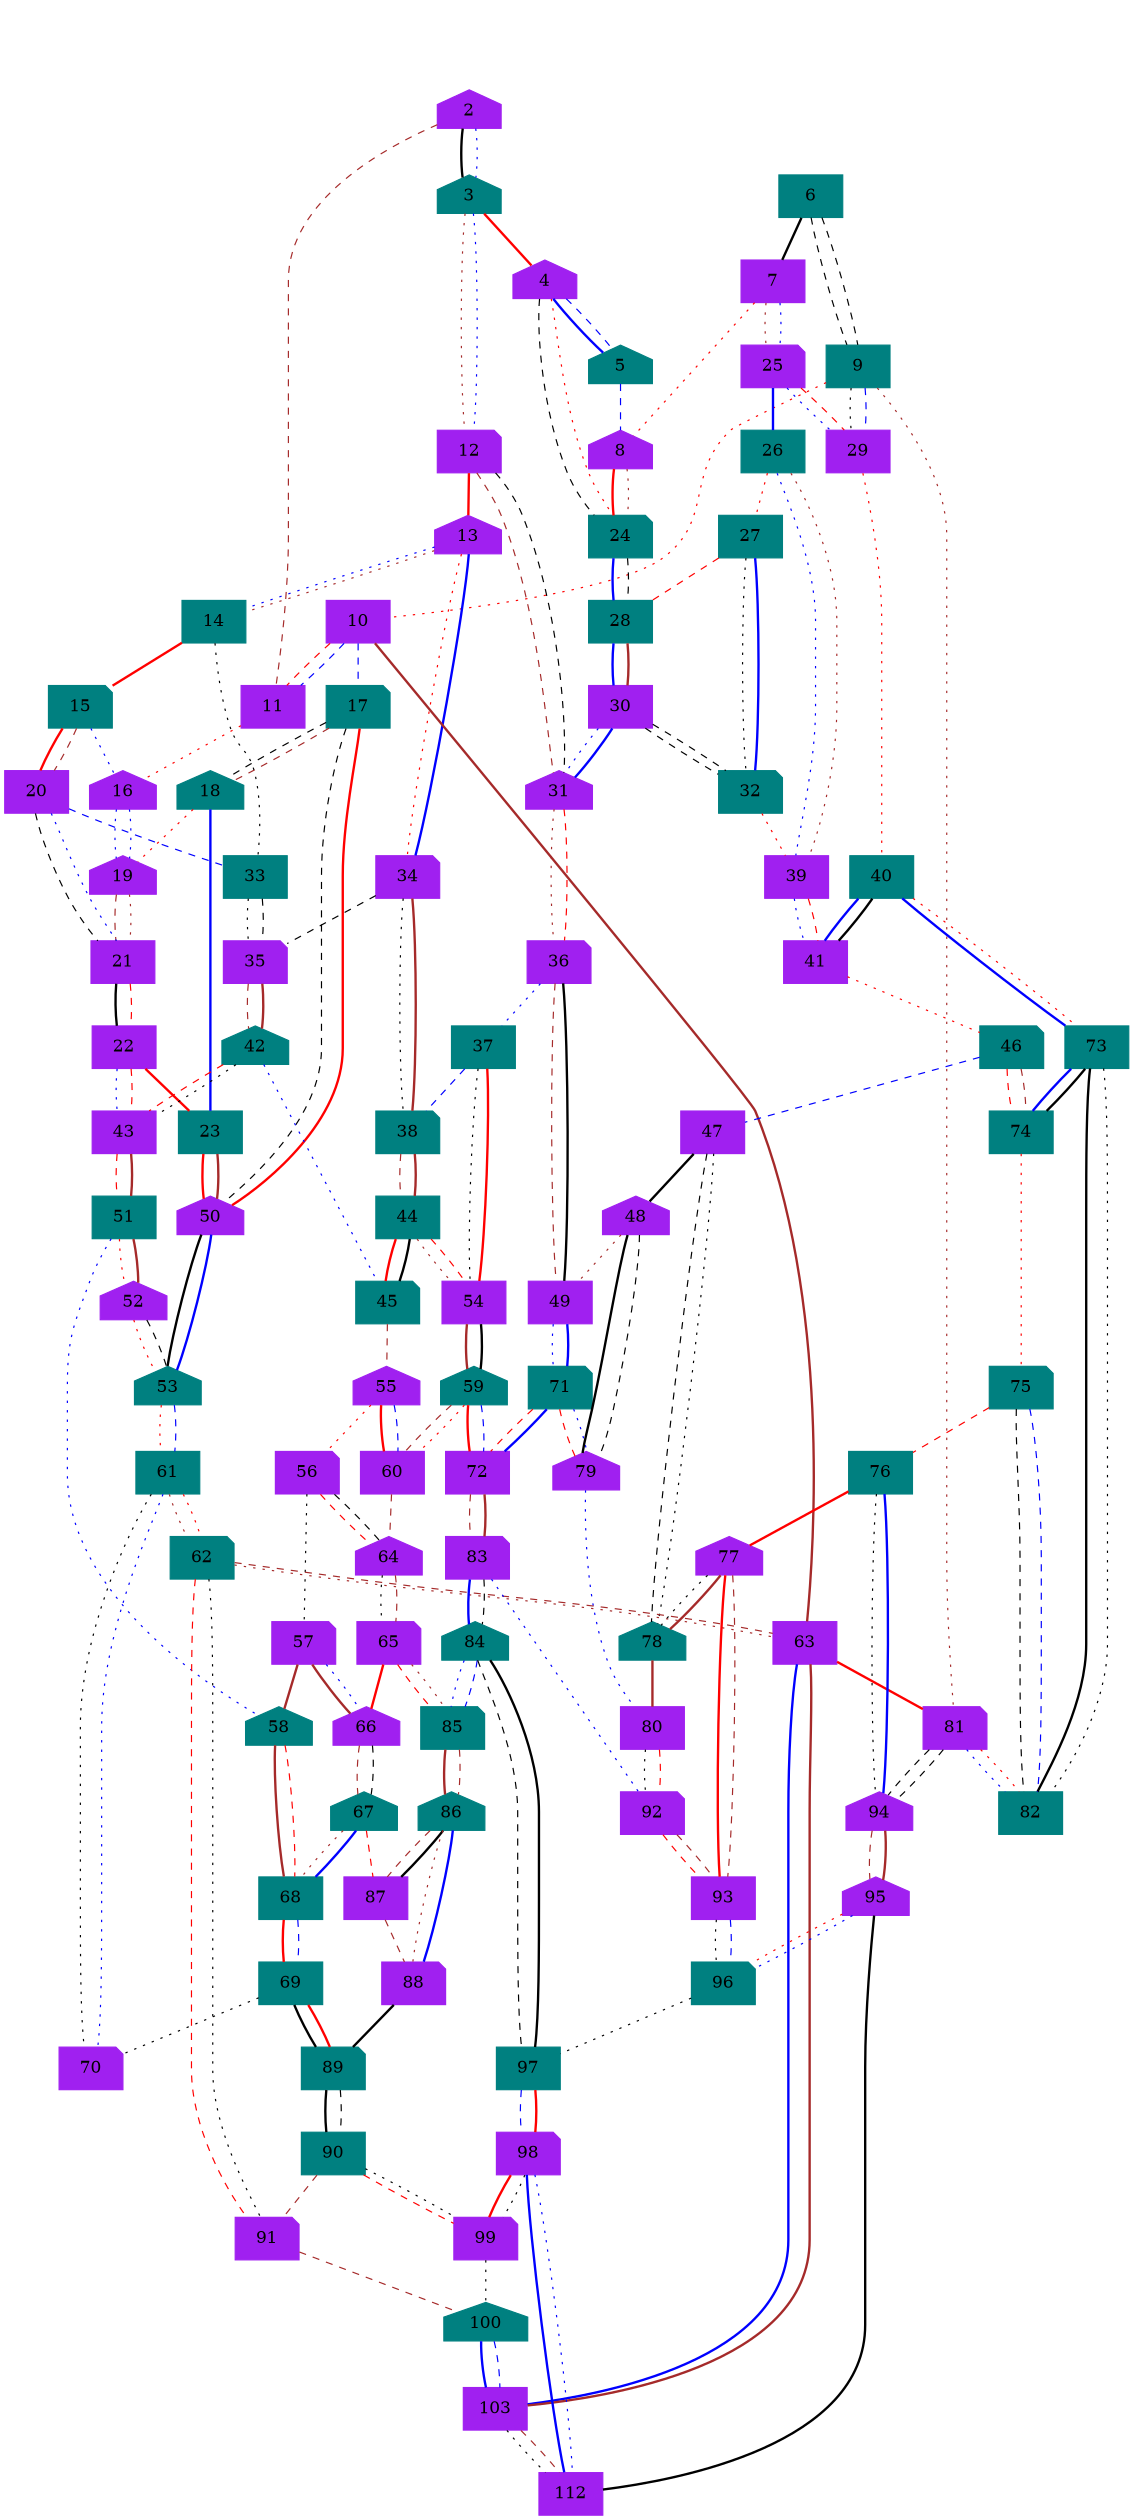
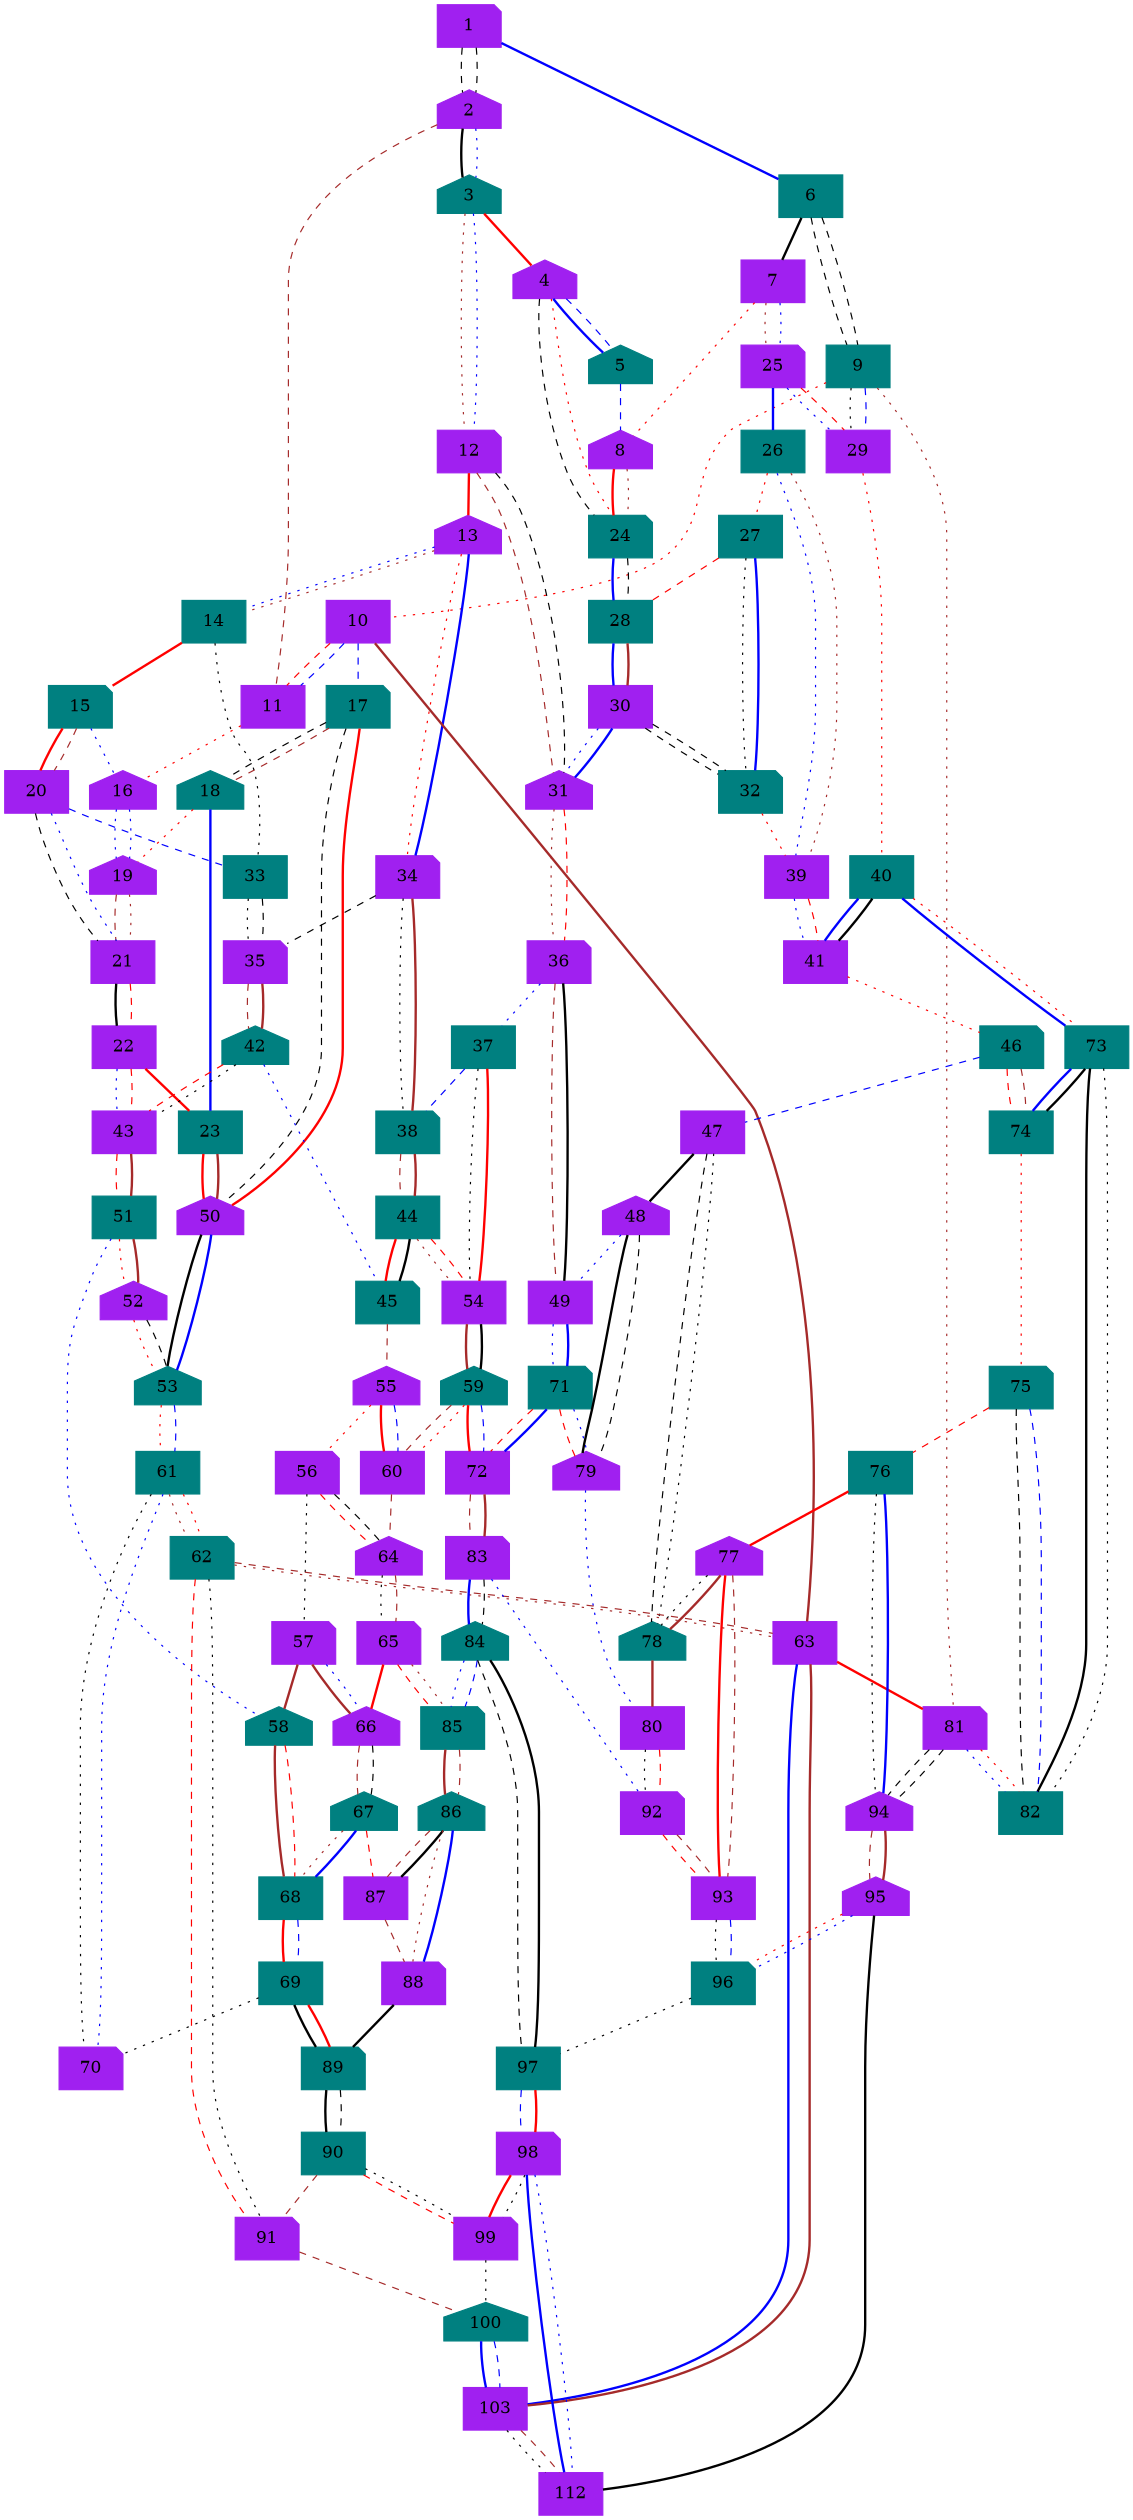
none -> (469, 26)
(600, 1258) -> (600, 1258)
